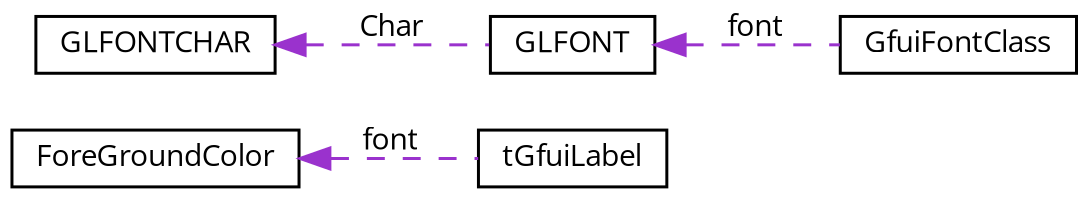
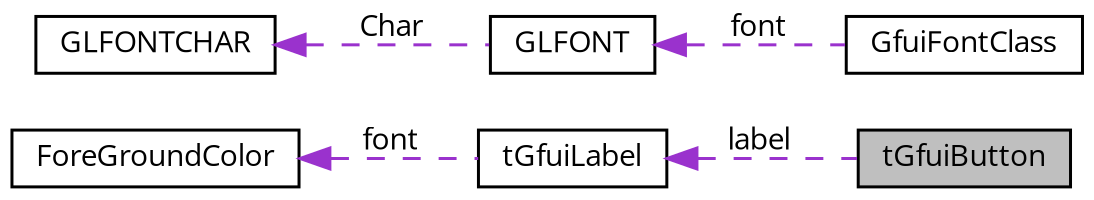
none -> (964, 158)
